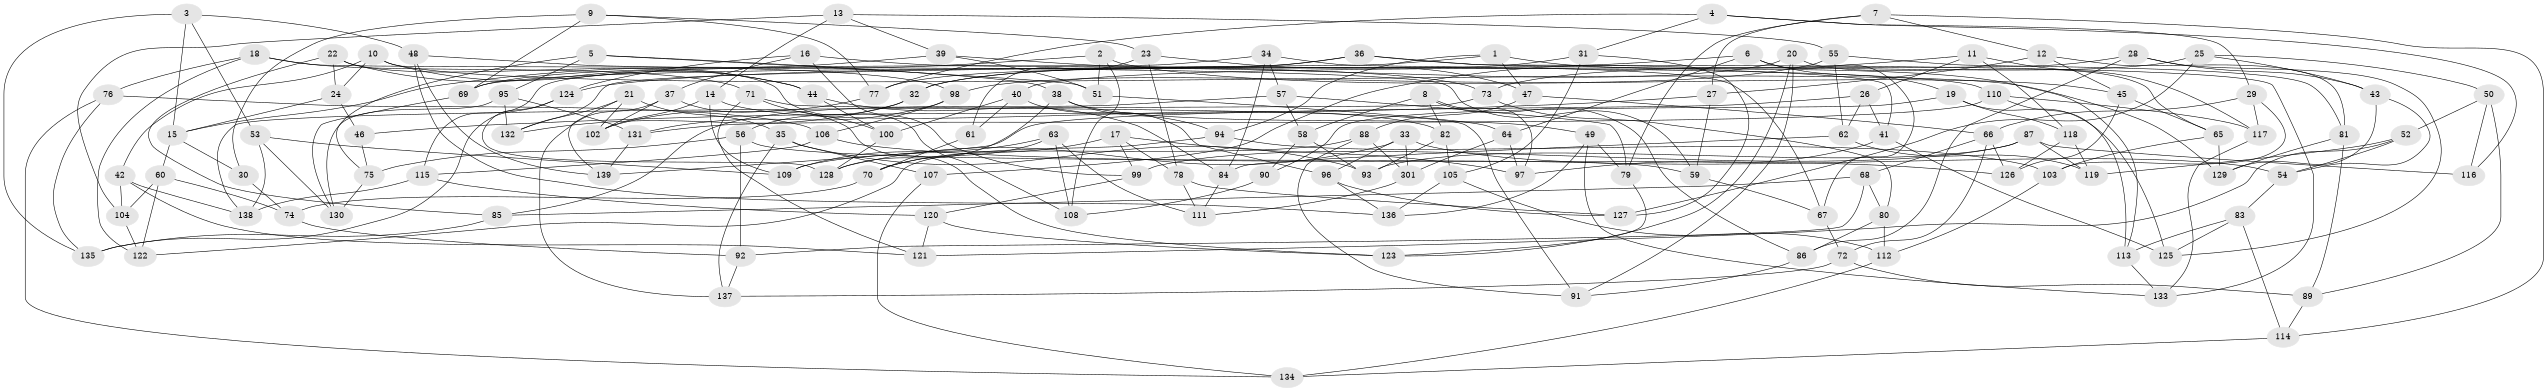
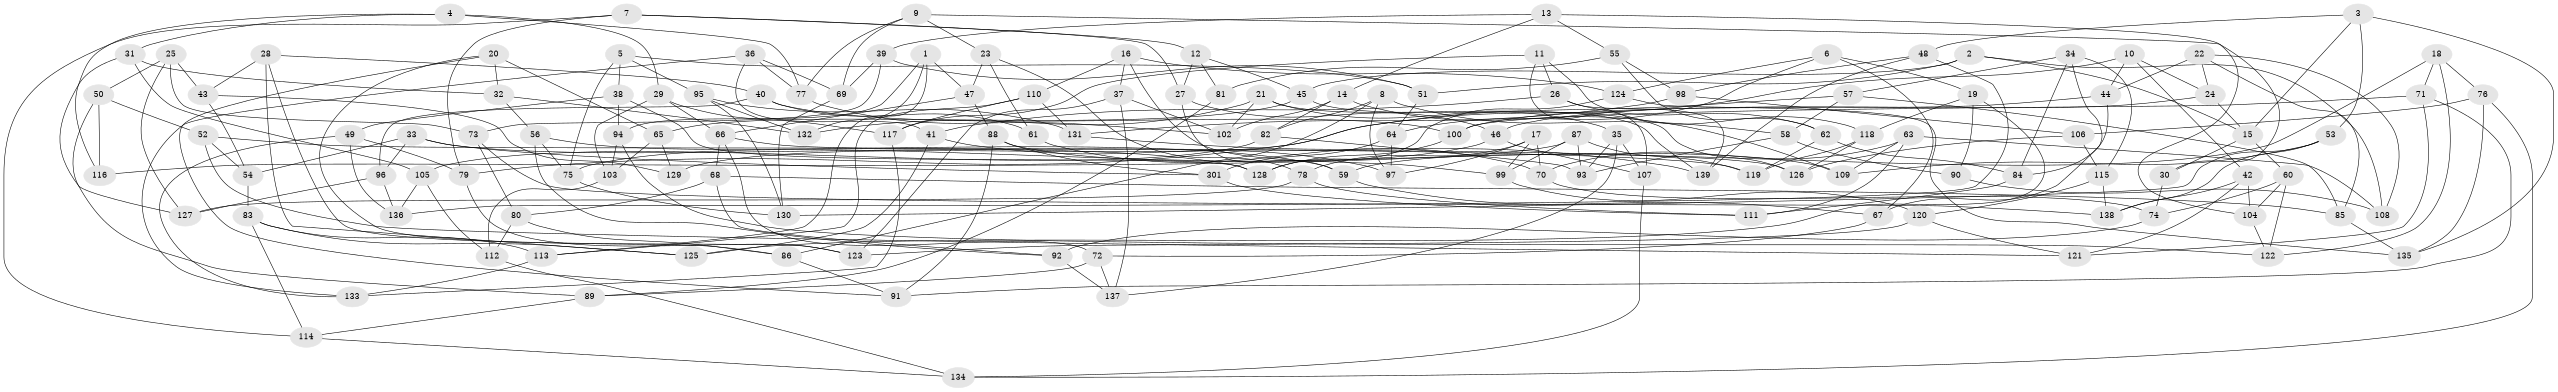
(2289, 151) -> none
none -> (1599, 165)
